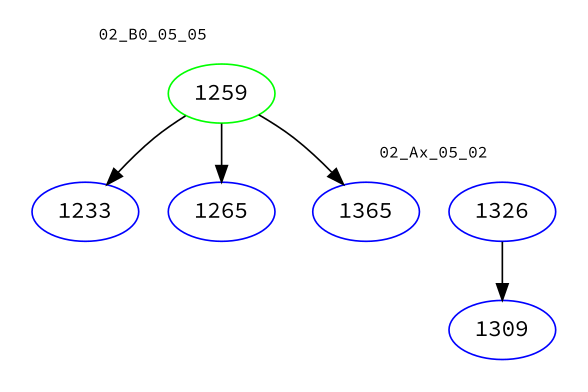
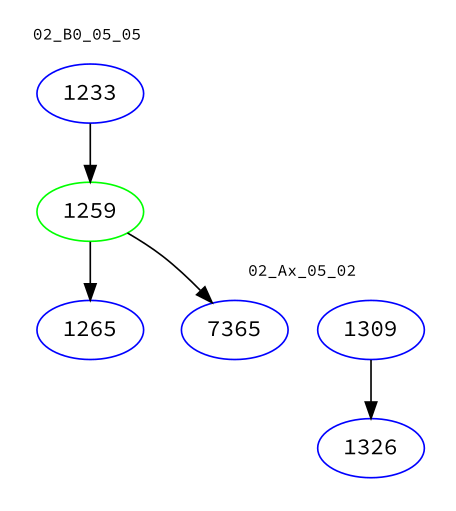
(150, 142) -> (90, 145)
(366, 212) -> (235, 330)
(502, 263) -> (371, 381)
